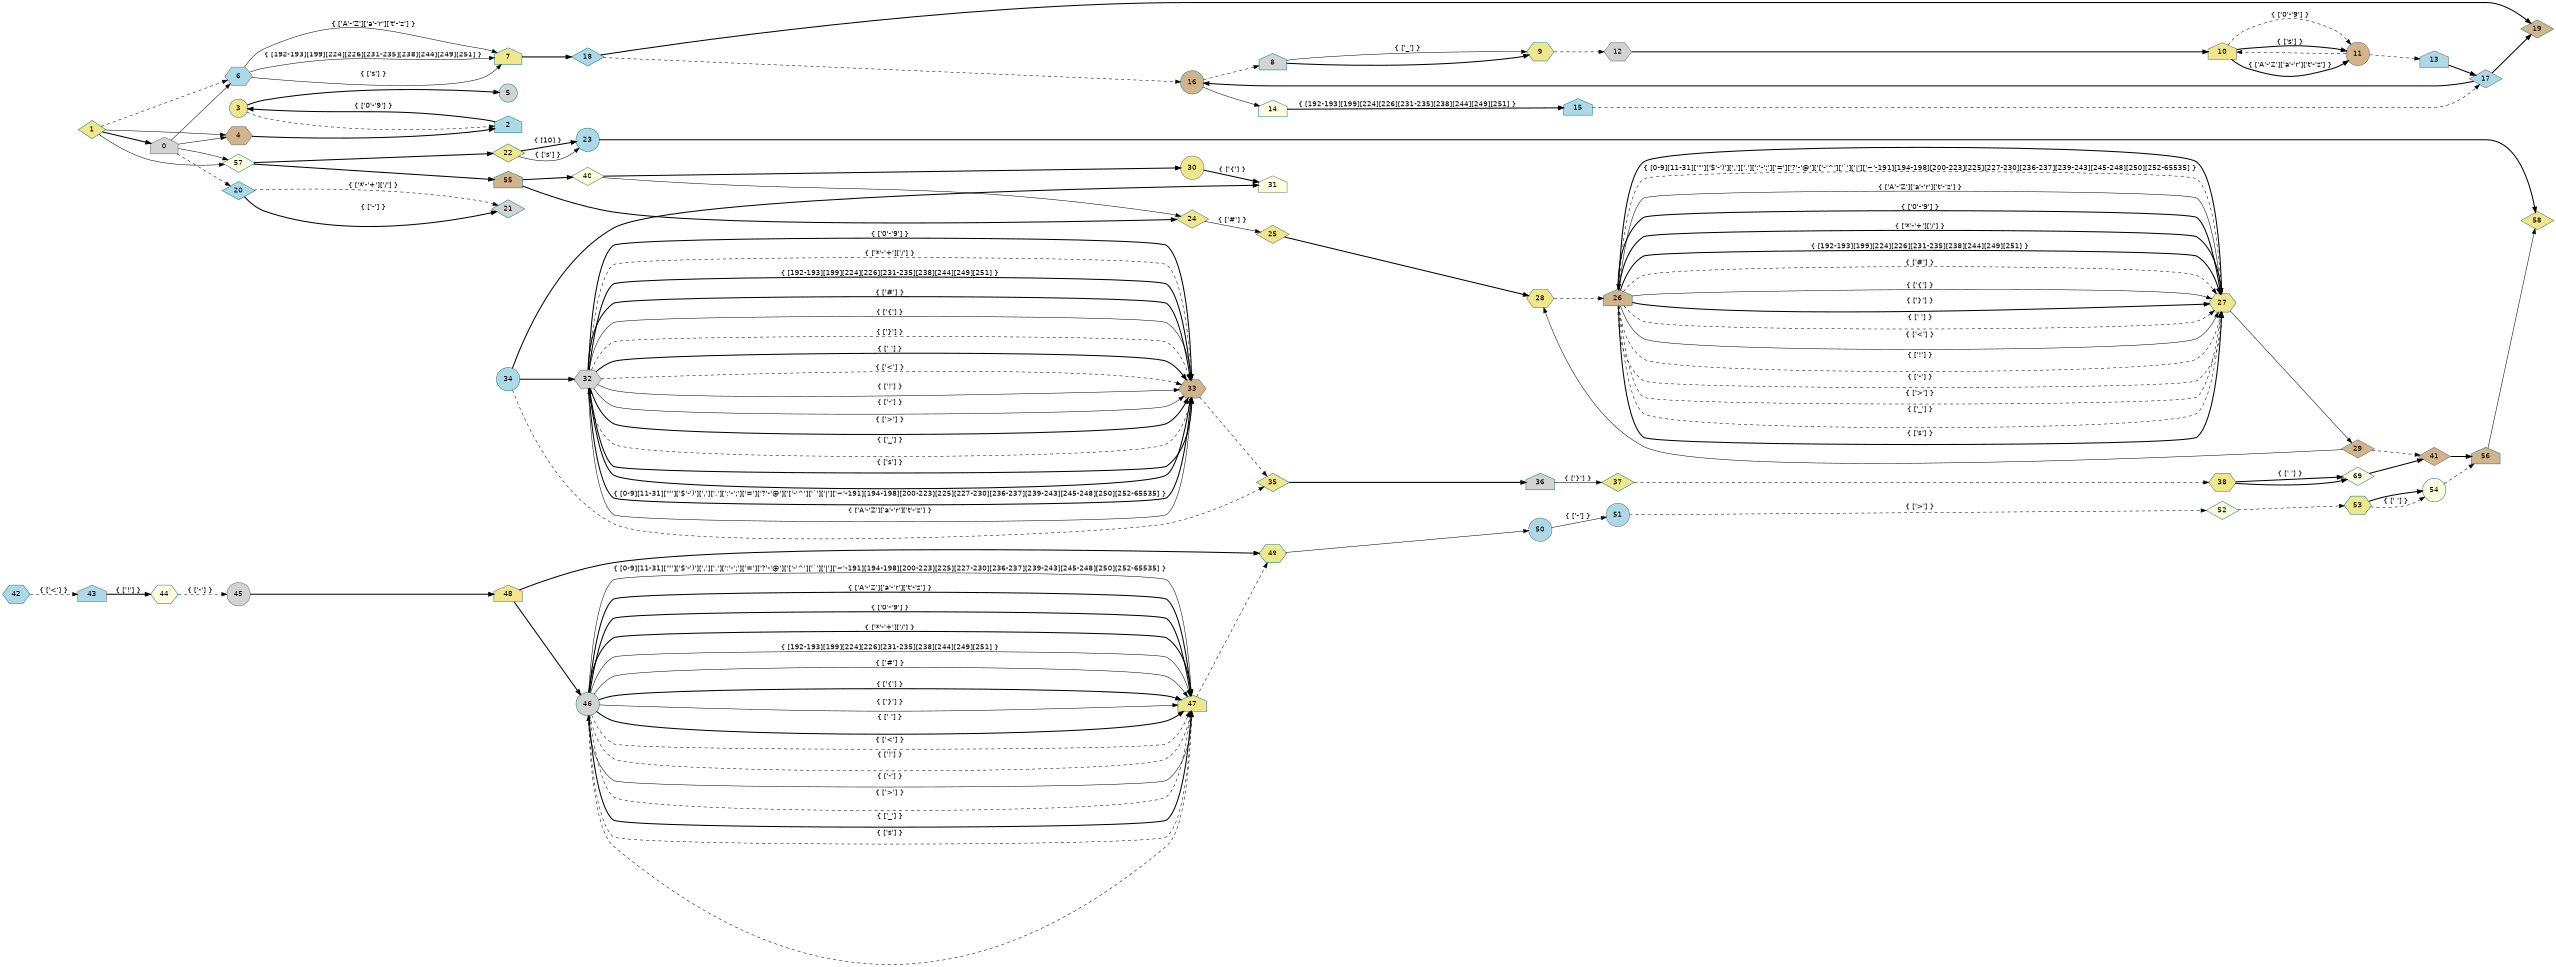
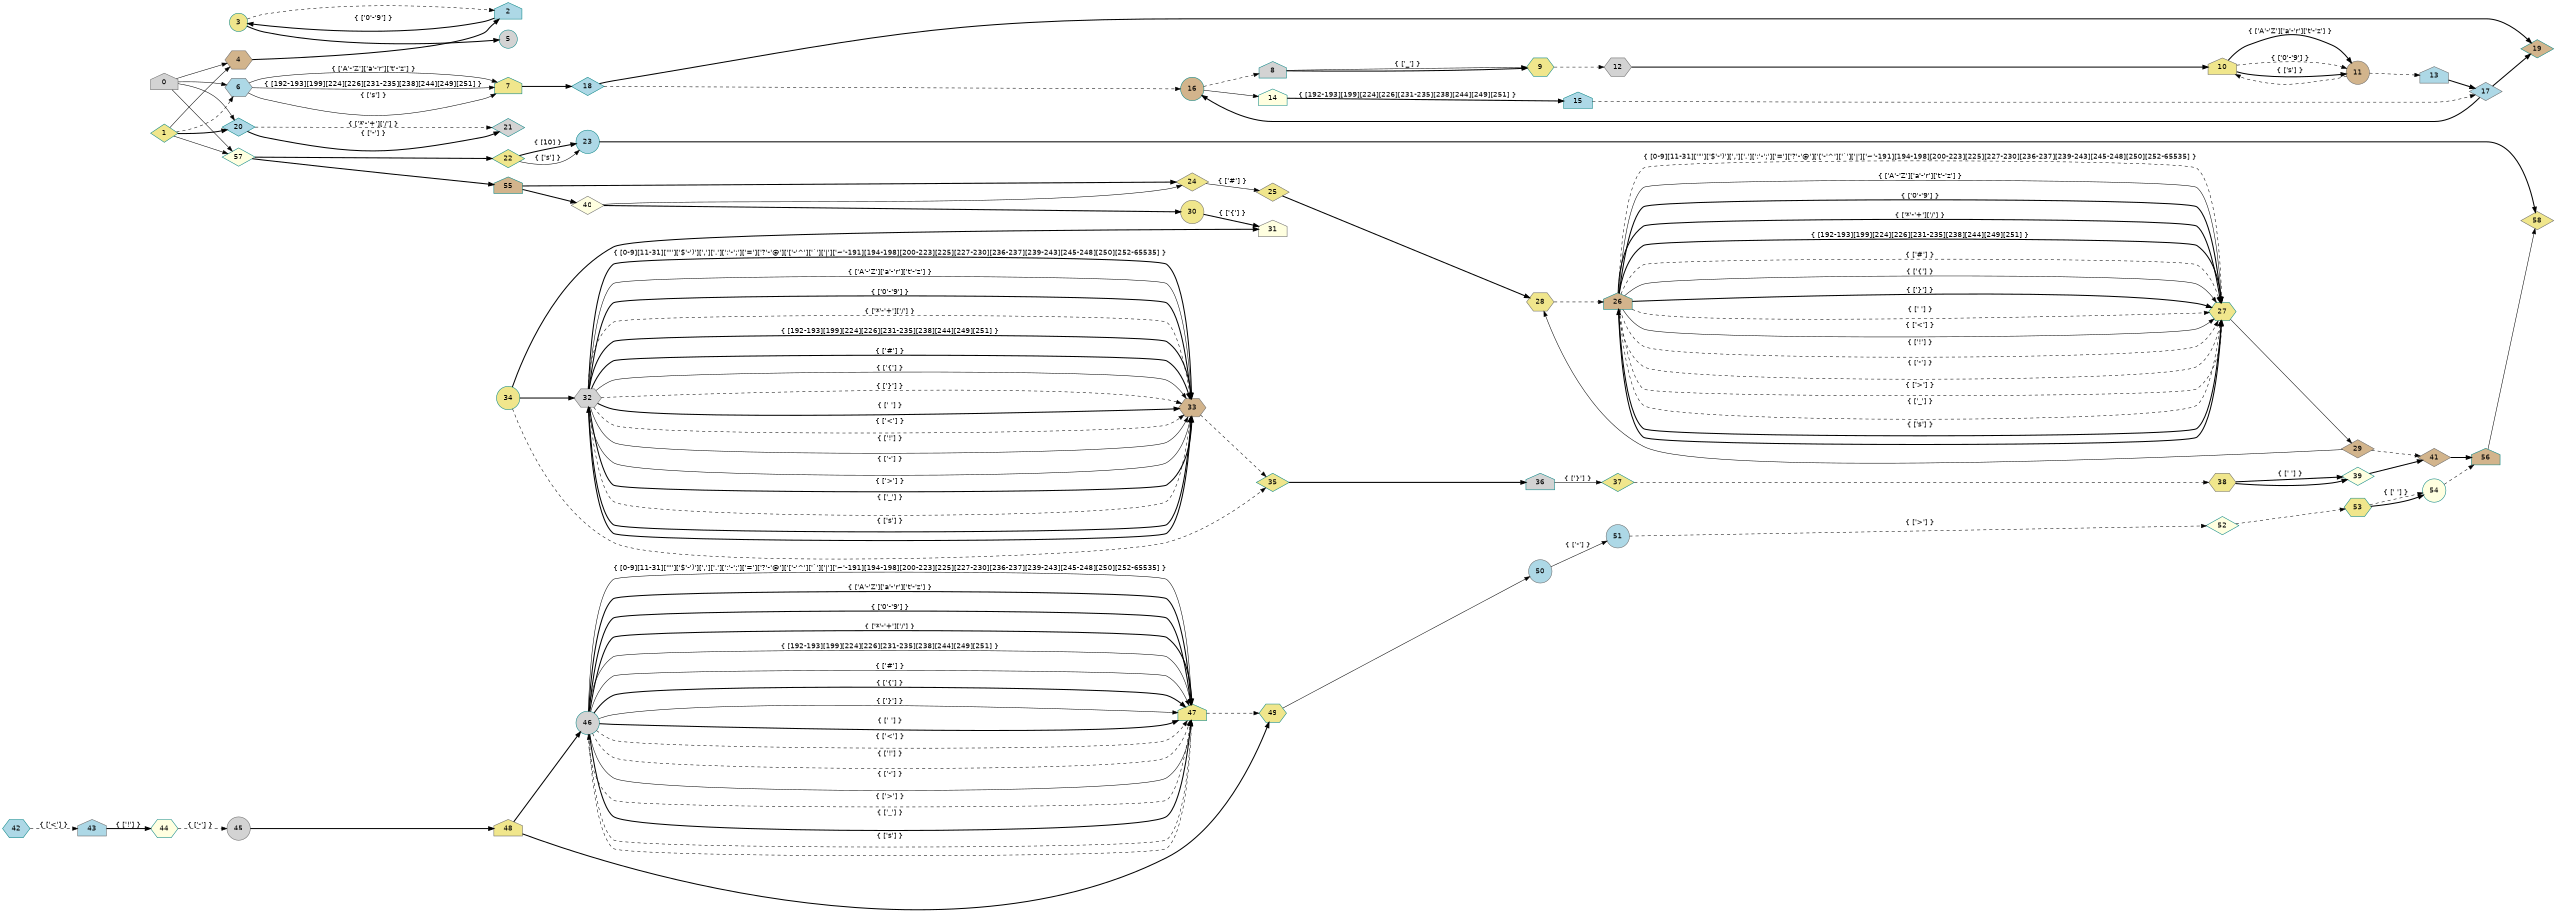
(124, 137) -> (200, 133)
(202, 169) -> (209, 93)
(508, 379) -> (508, 398)
(2358, 476) -> (2358, 476)
